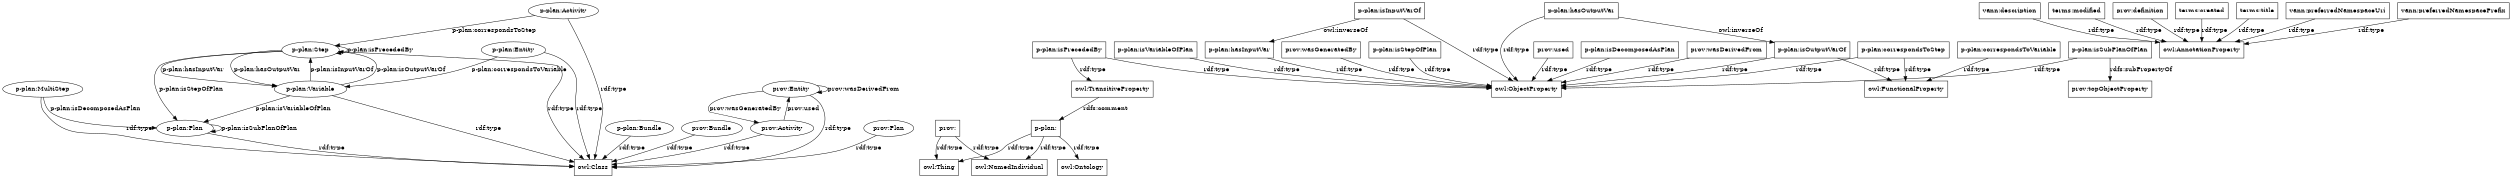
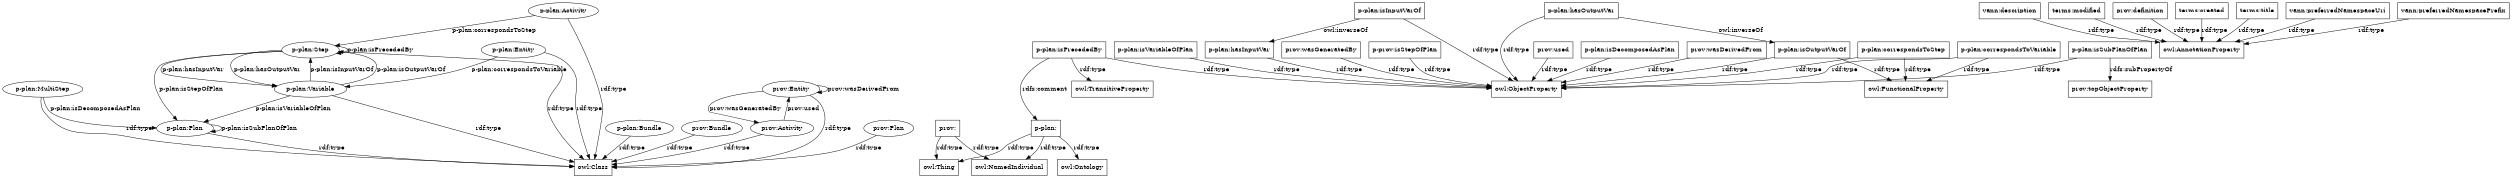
(1405, 50) -> (1405, 50)
none -> (1763, 80)
(1081, 108) -> (1022, 83)
